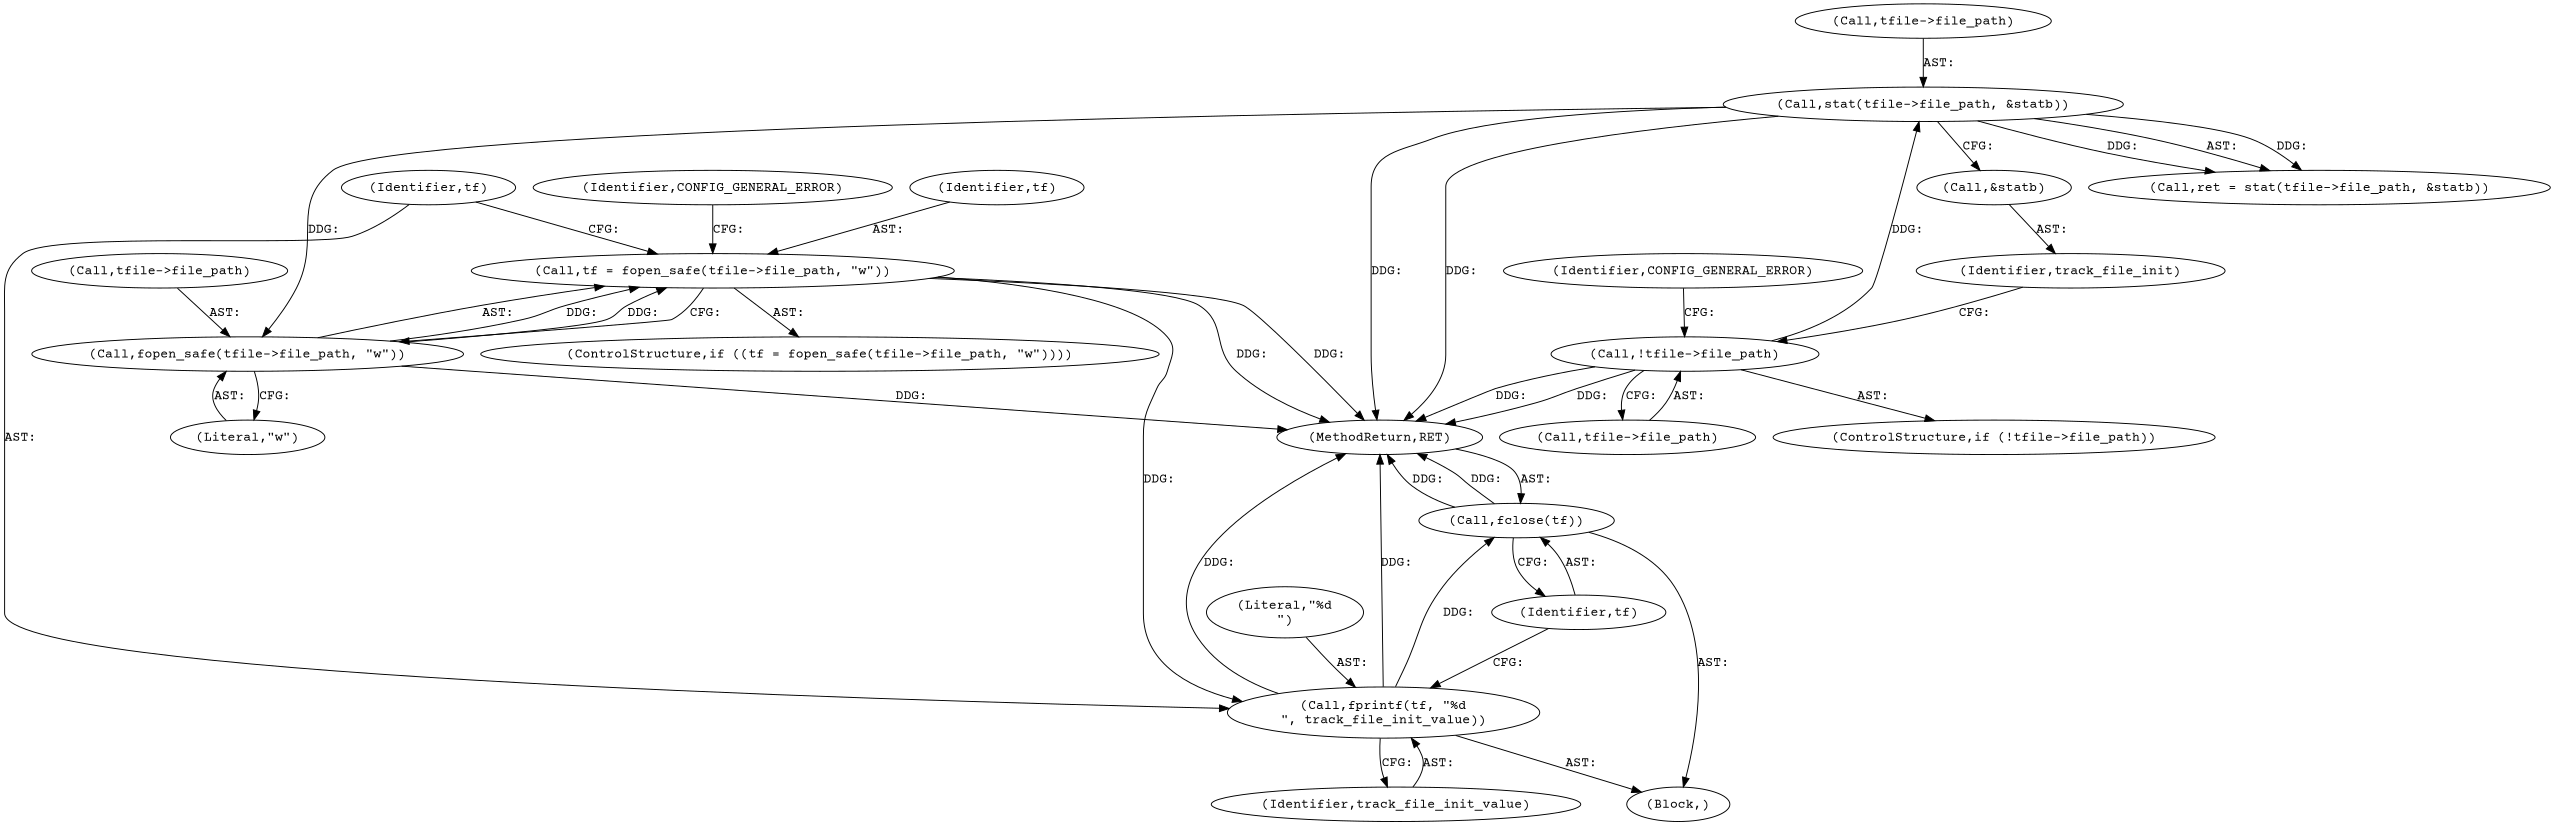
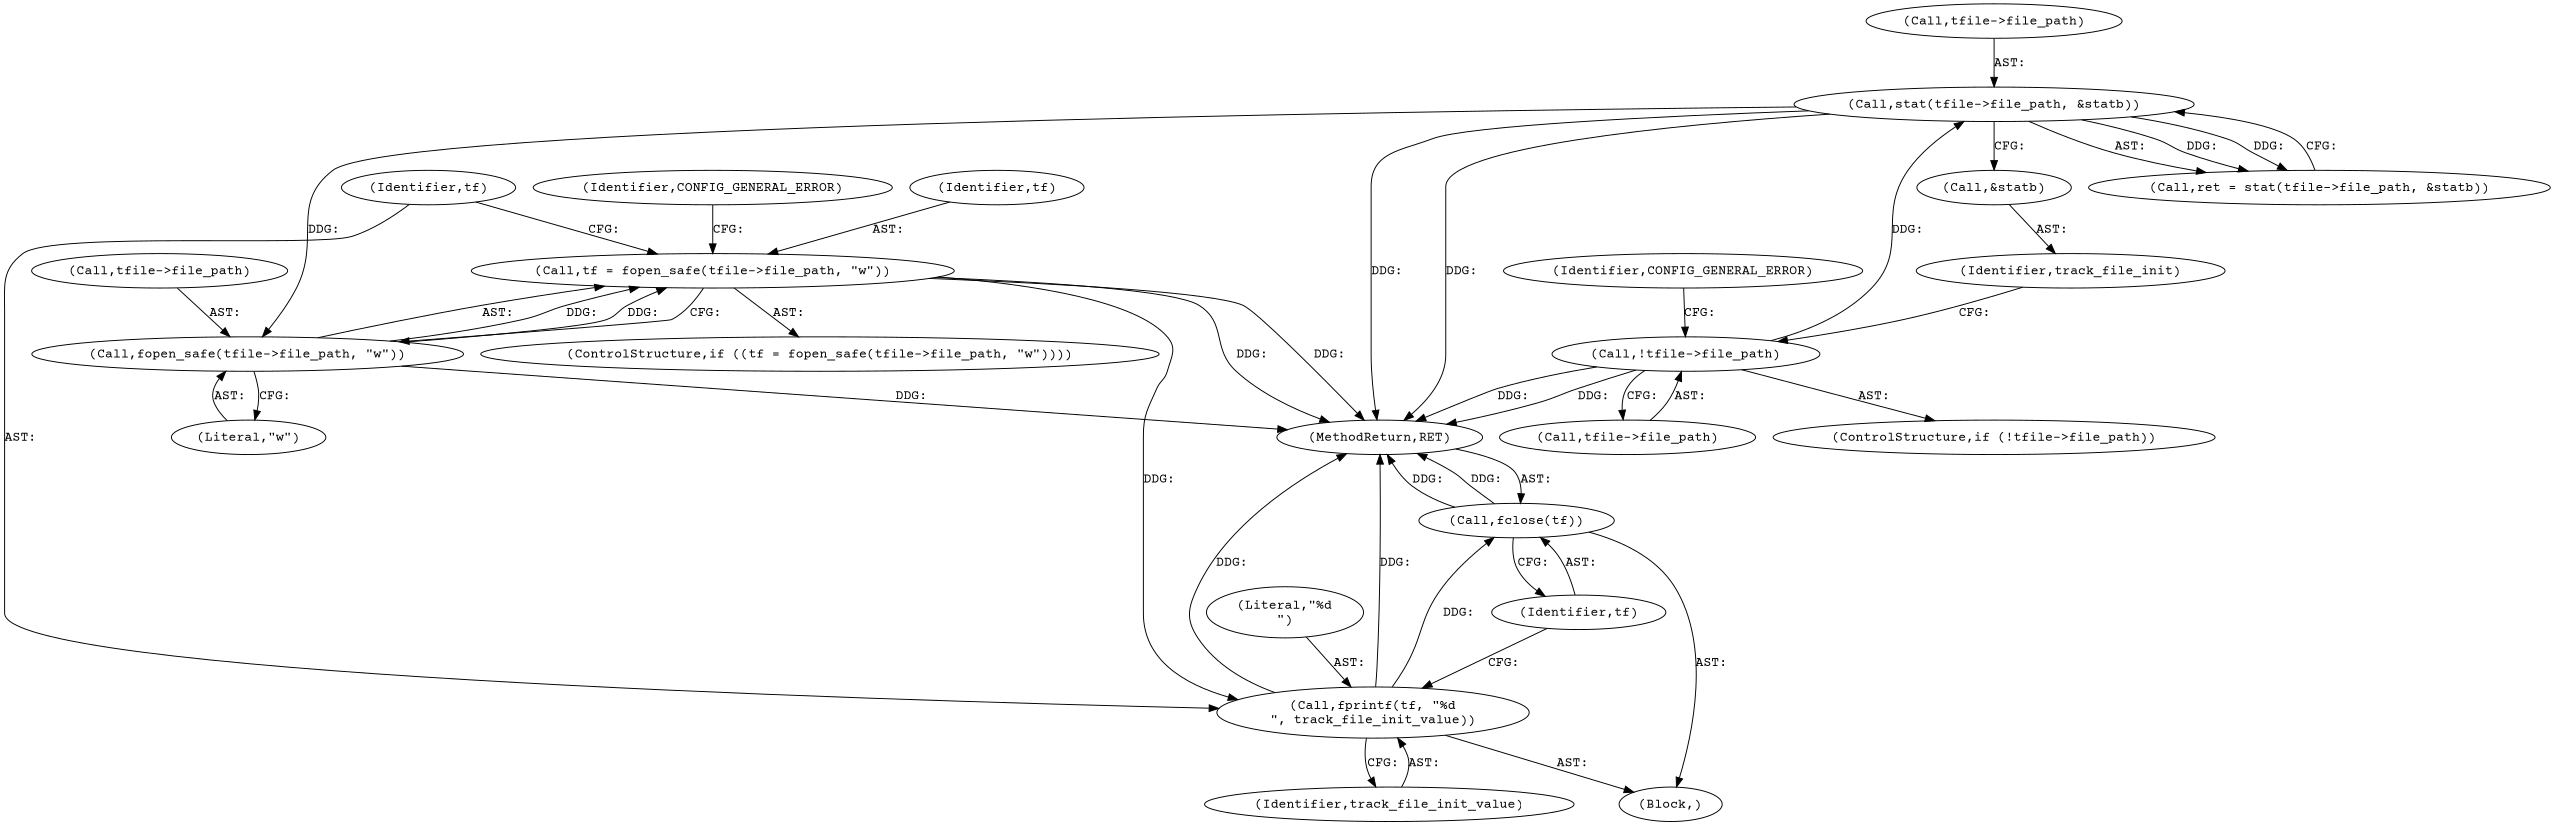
none -> (2259, 125)
